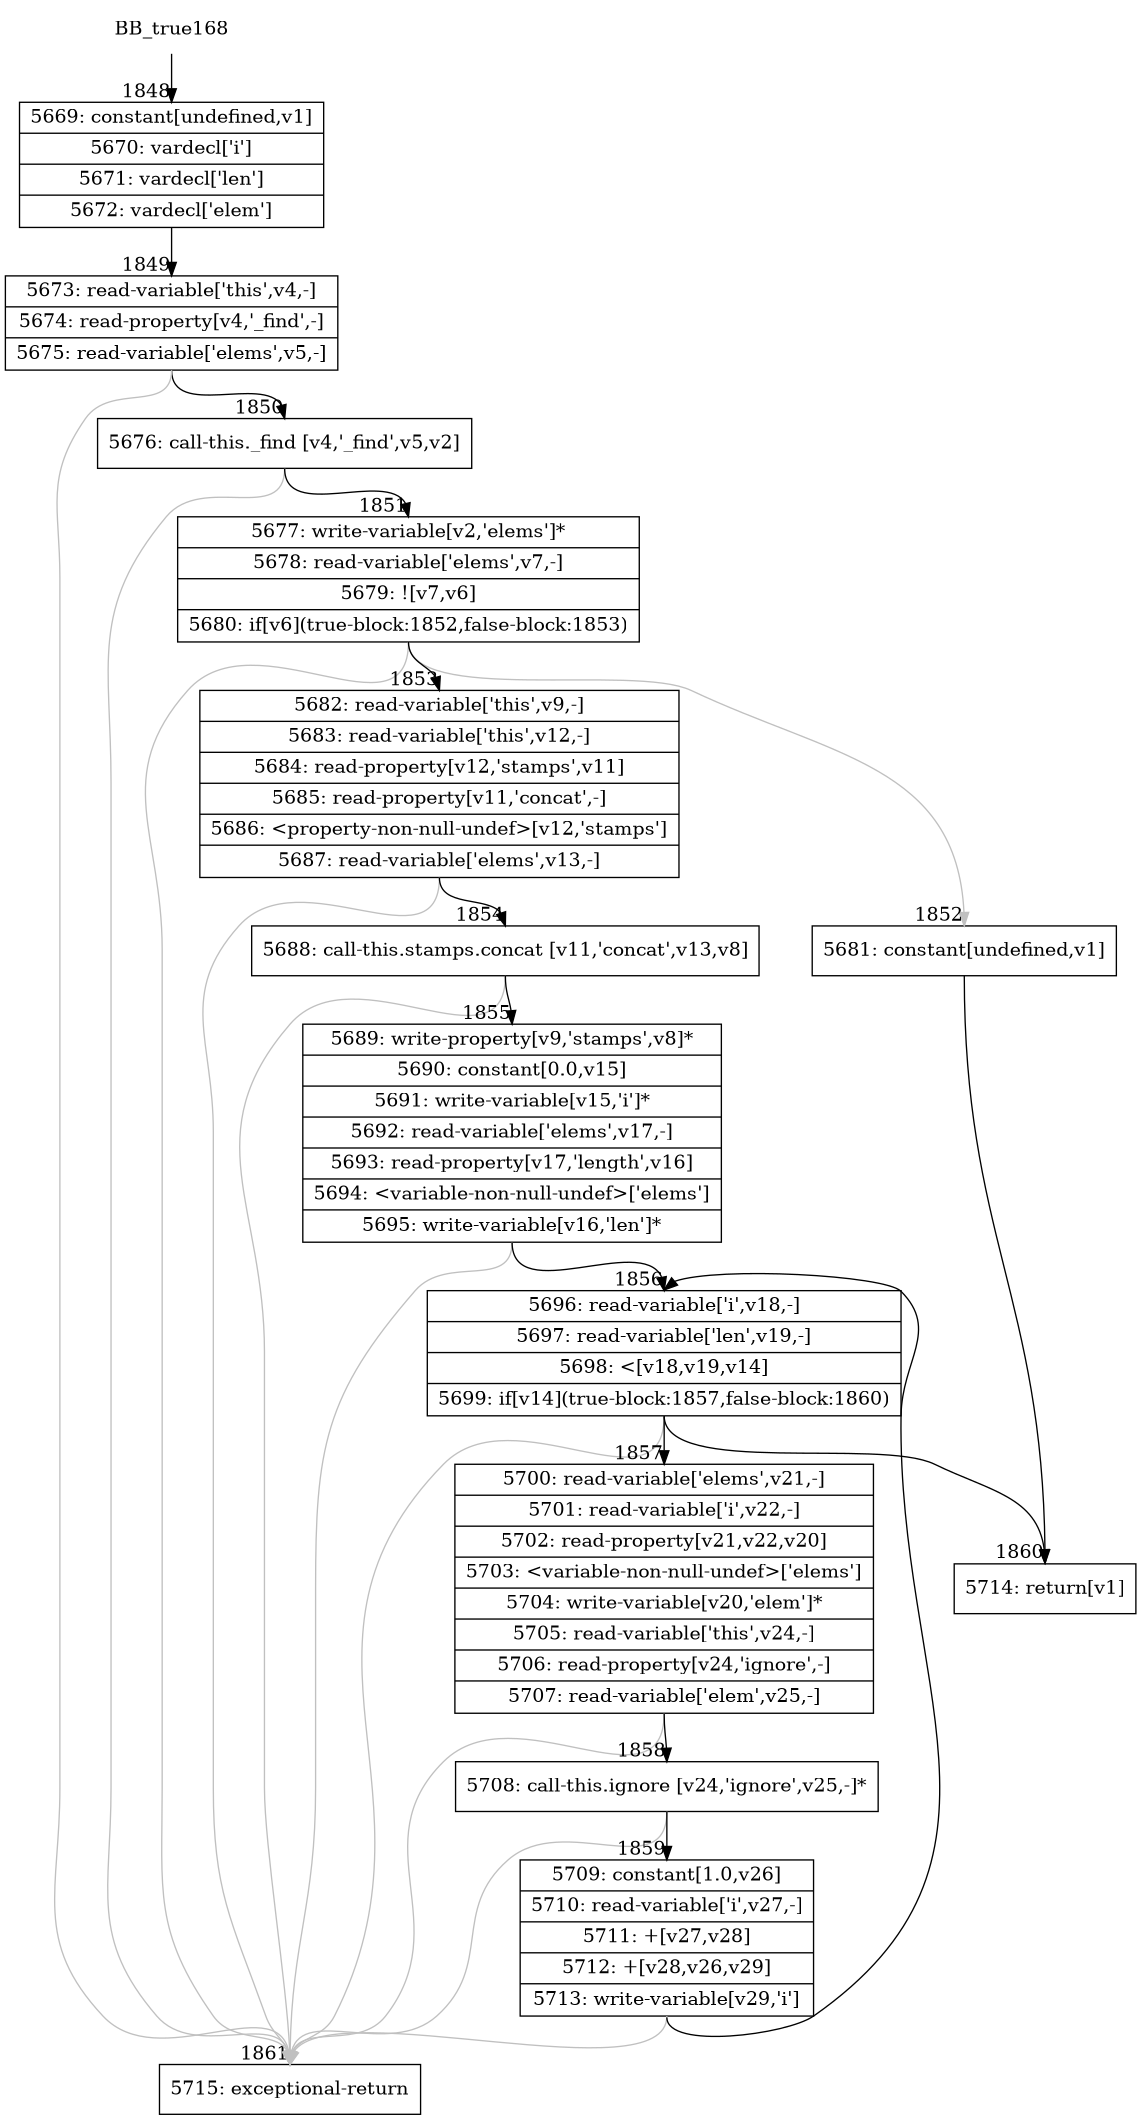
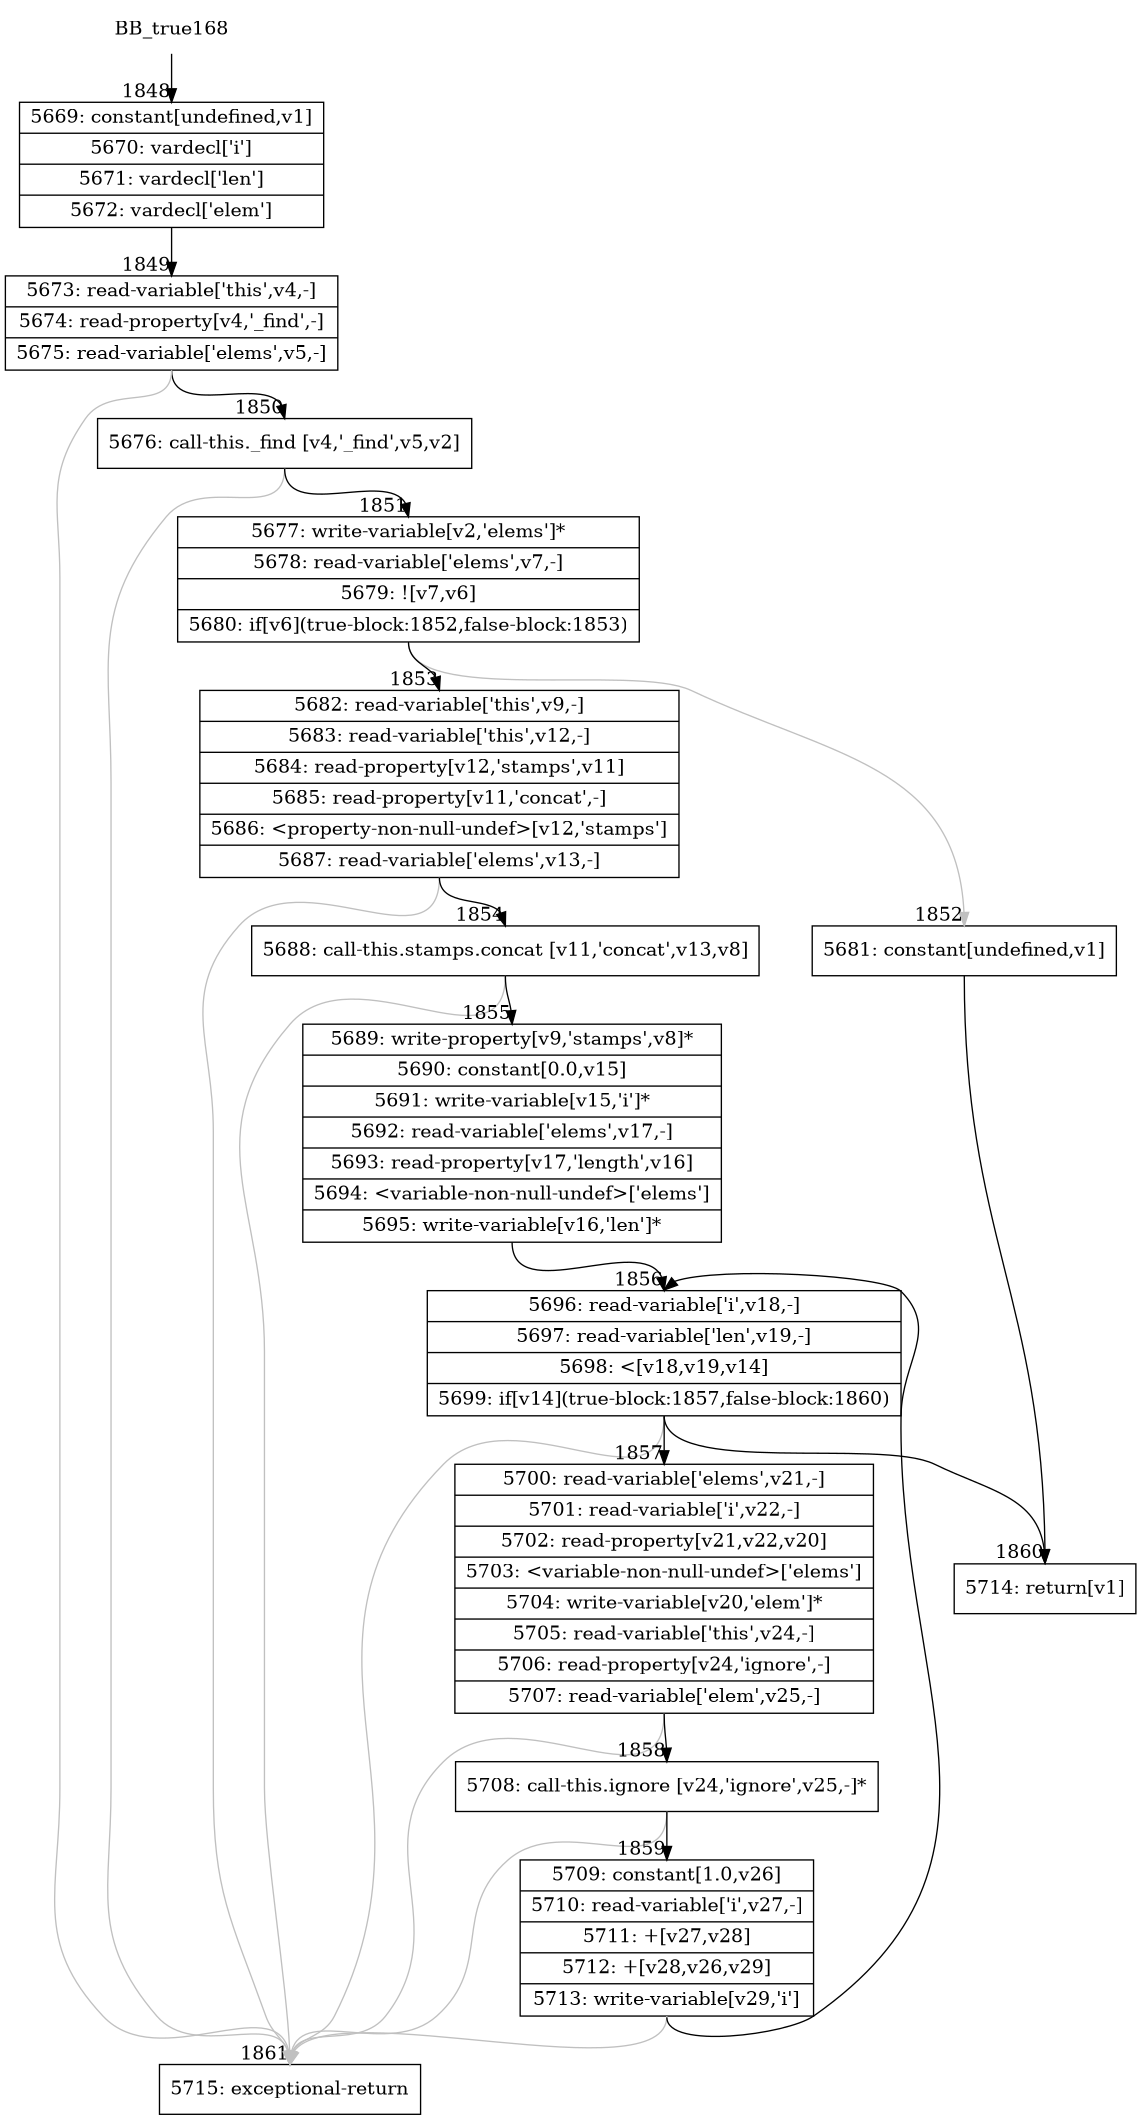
(162, 1268) -> none
(316, 1599) -> none
